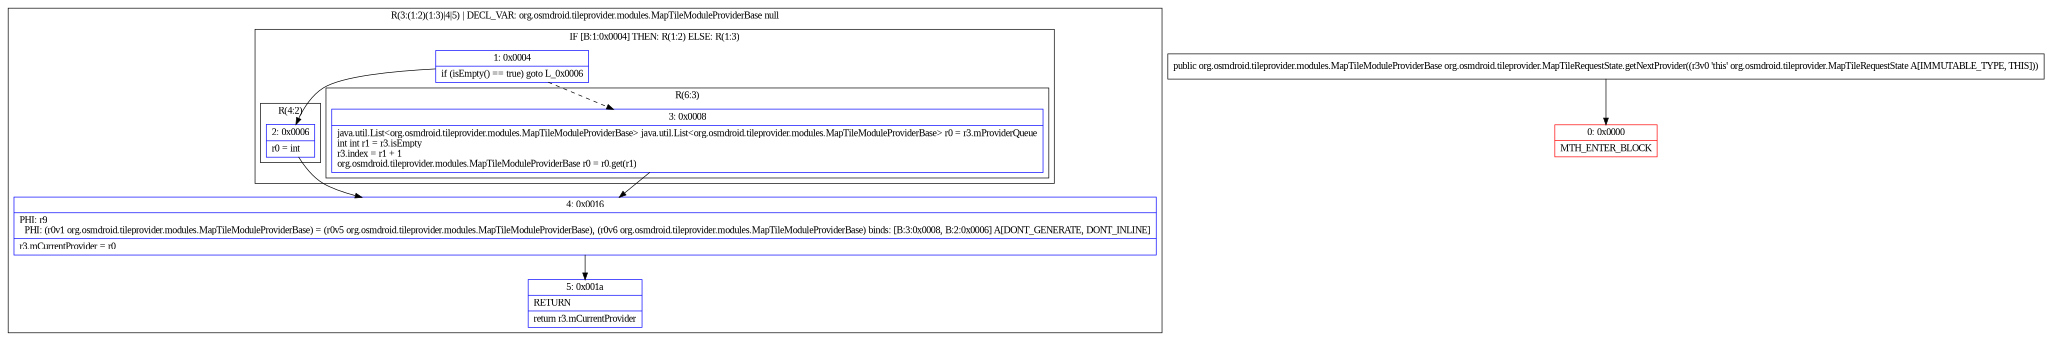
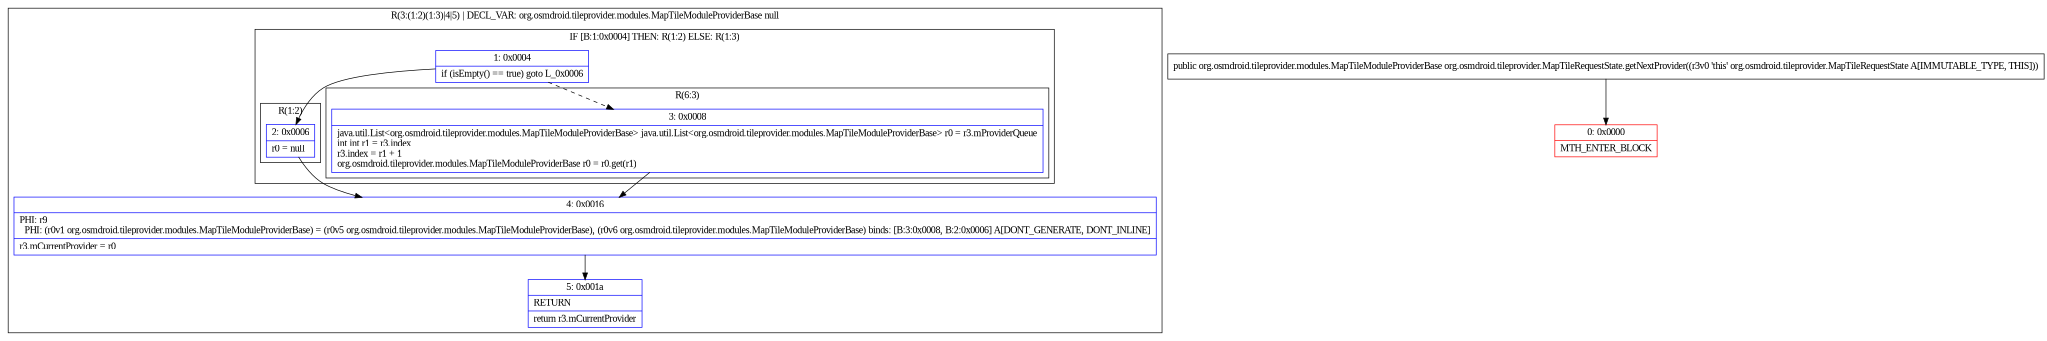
(291, 111) -> (291, 111)
(380, 144) -> (374, 144)
(286, 149) -> (288, 149)
